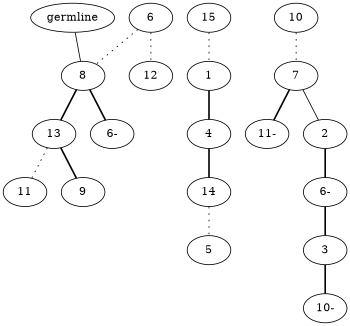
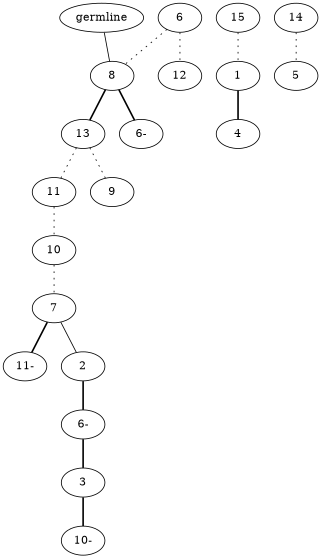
(69, 163) -> (98, 163)
(209, 163) -> none
none -> (54, 221)
